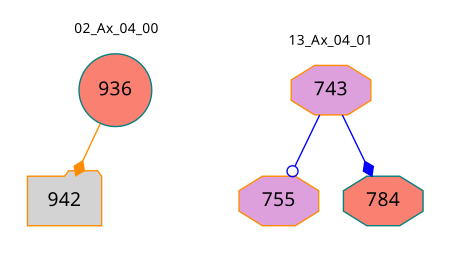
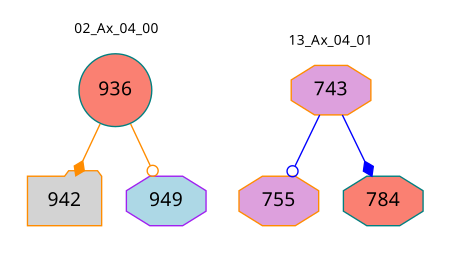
none -> (166, 201)
